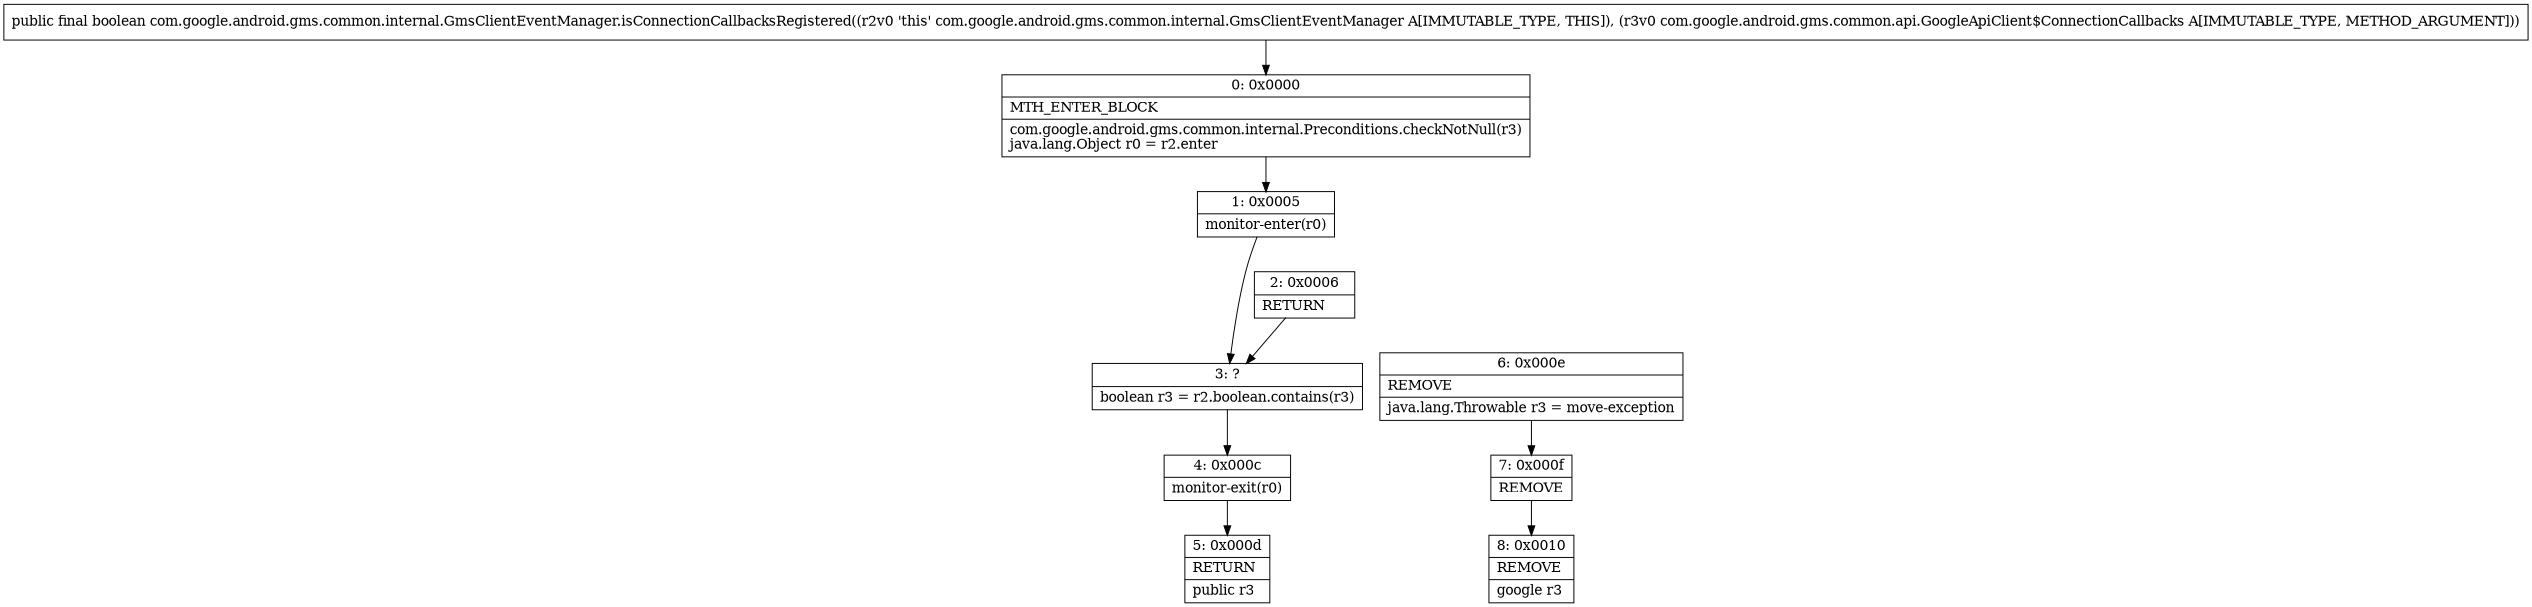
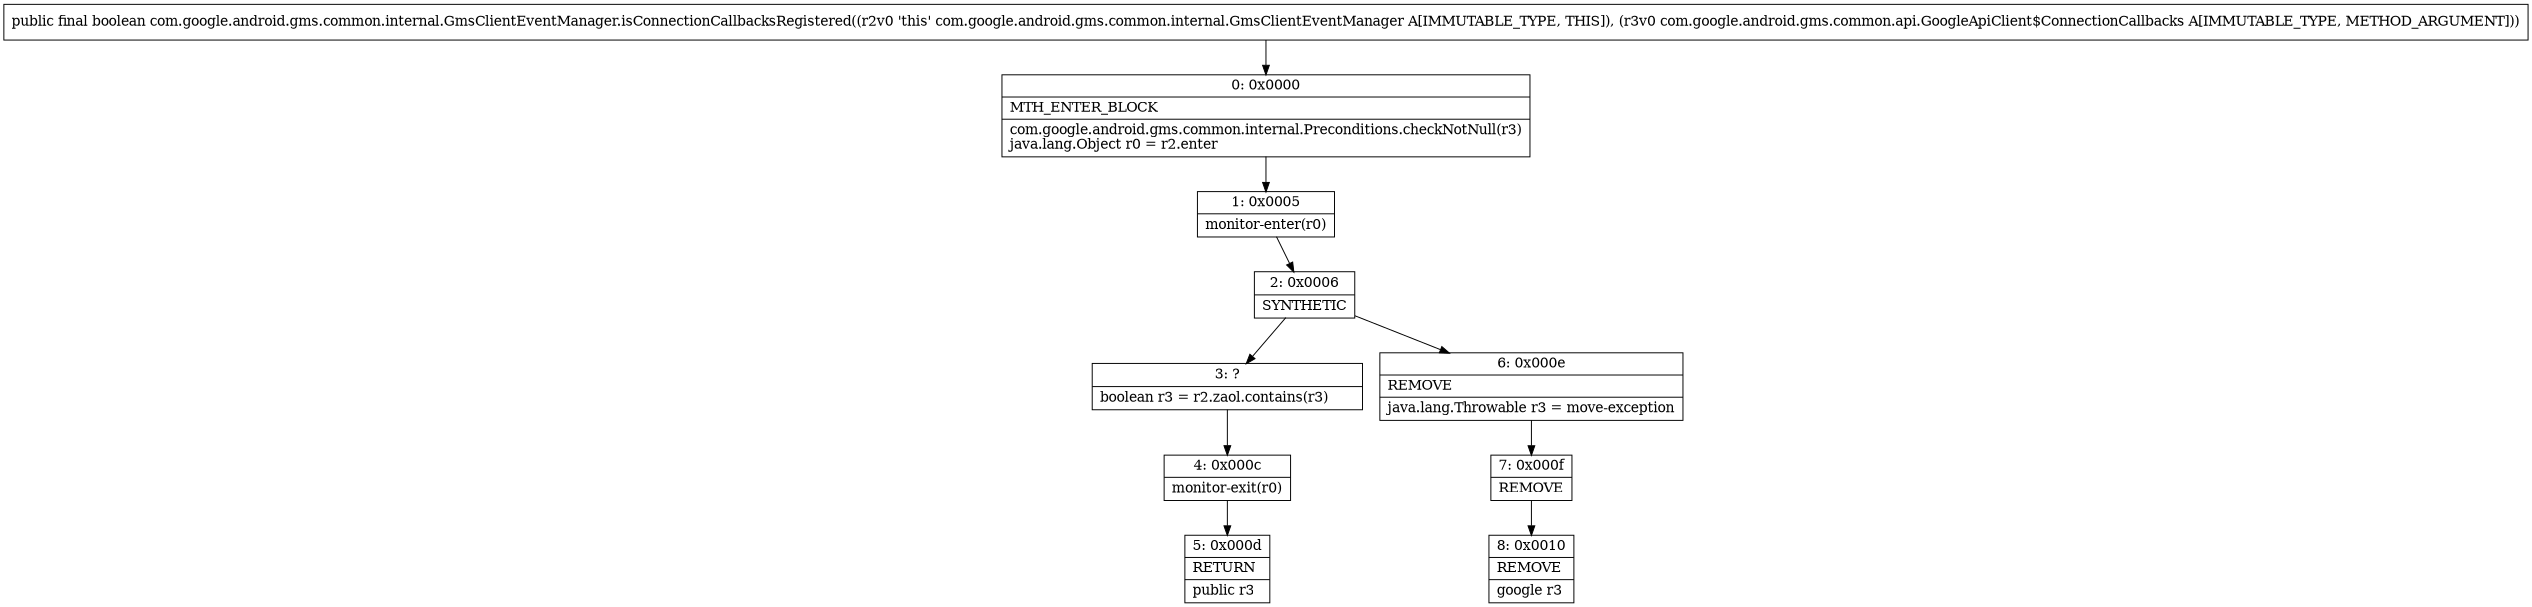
(1240, 294) -> (1283, 250)
(1293, 306) -> (1305, 306)
none -> (1398, 333)
(1227, 398) -> (1214, 398)
